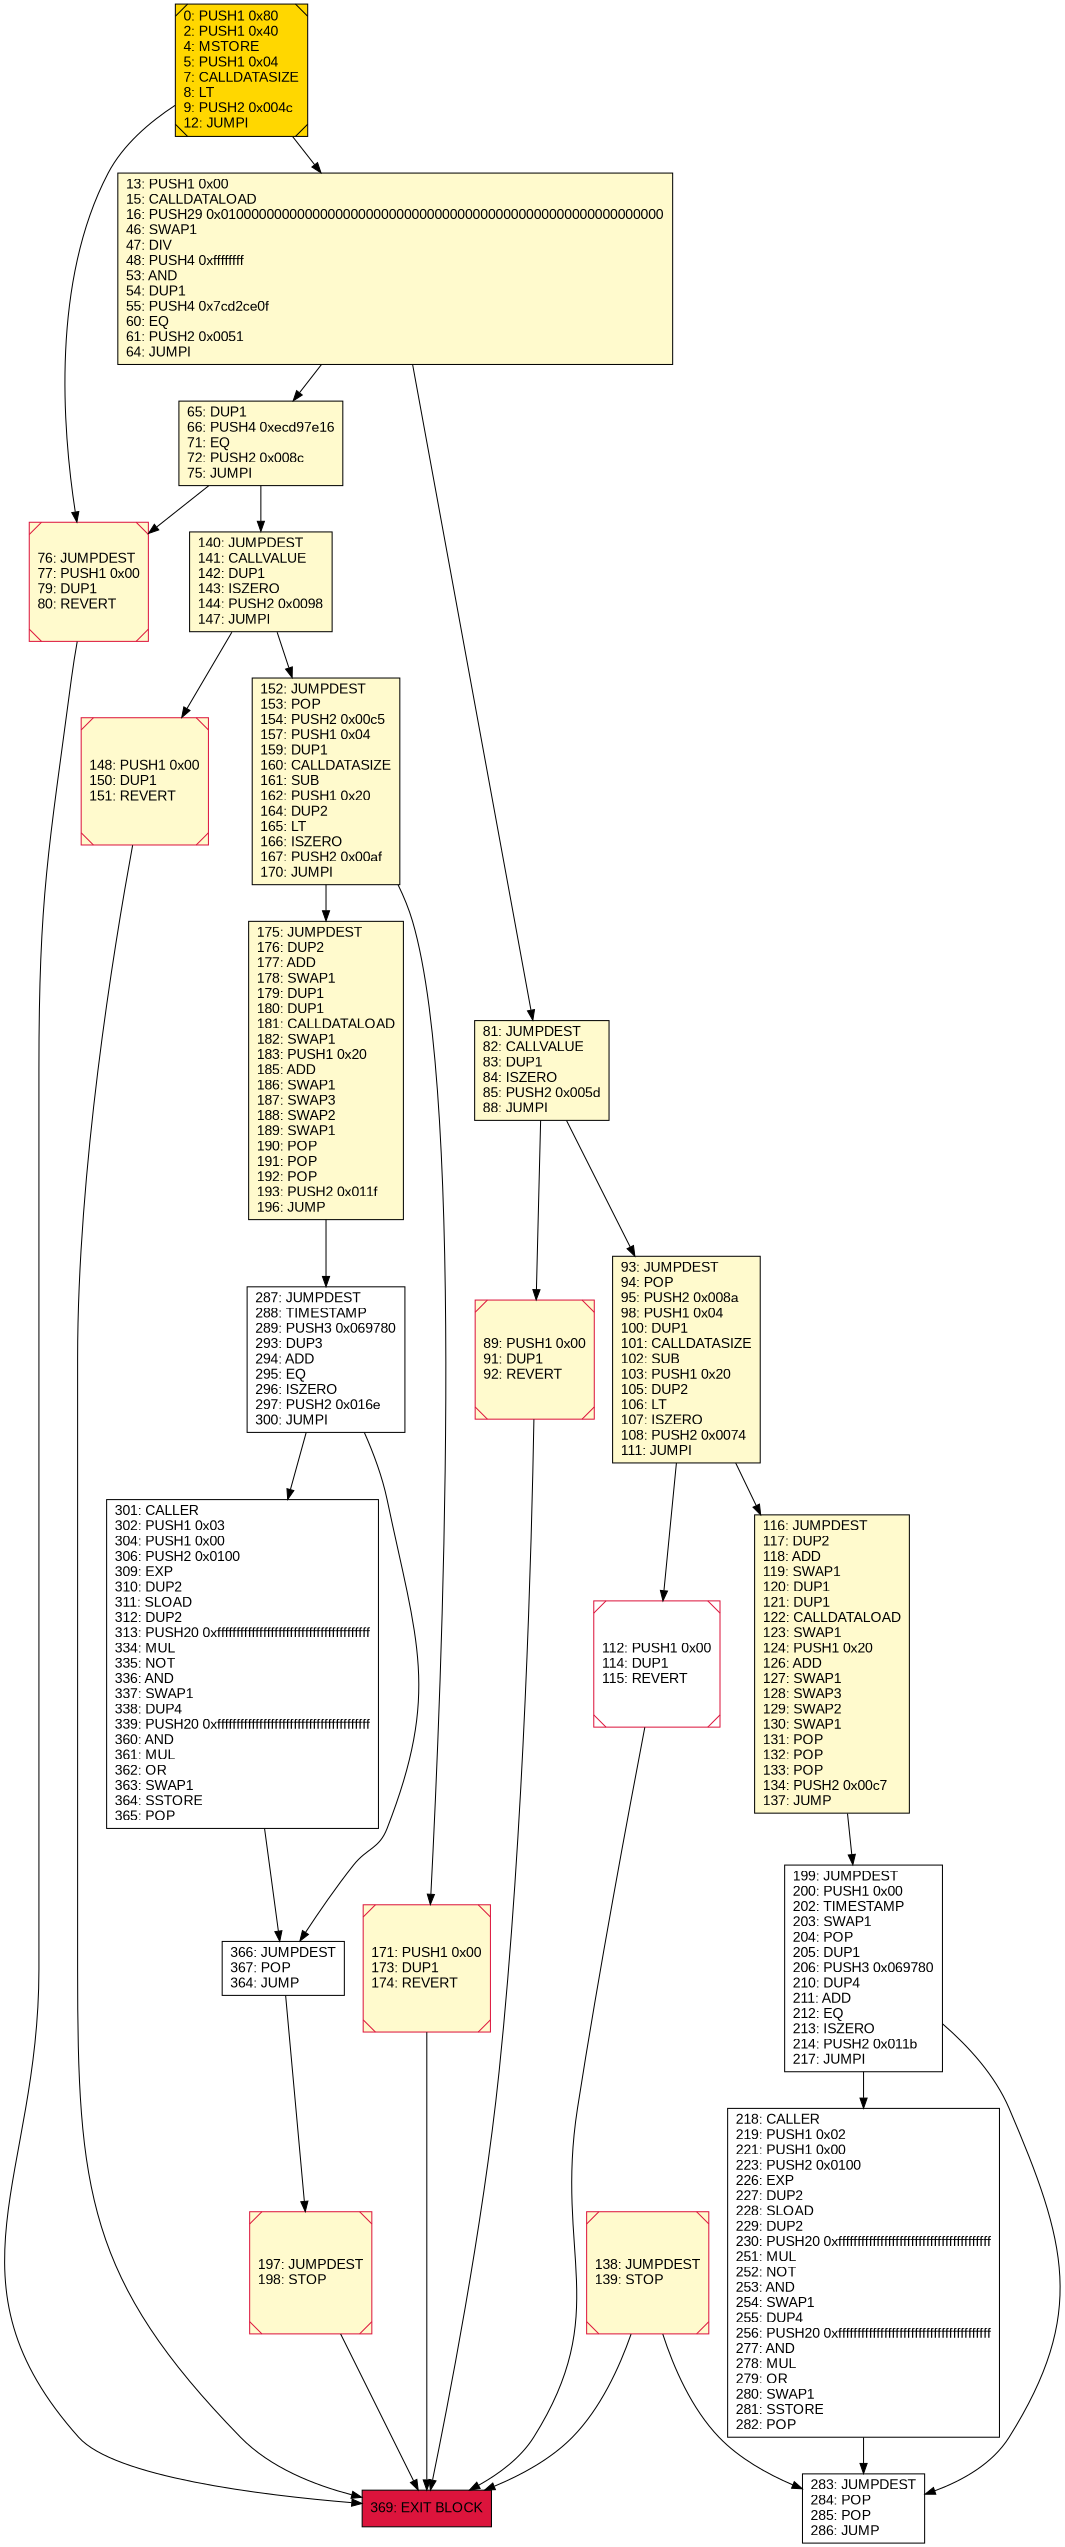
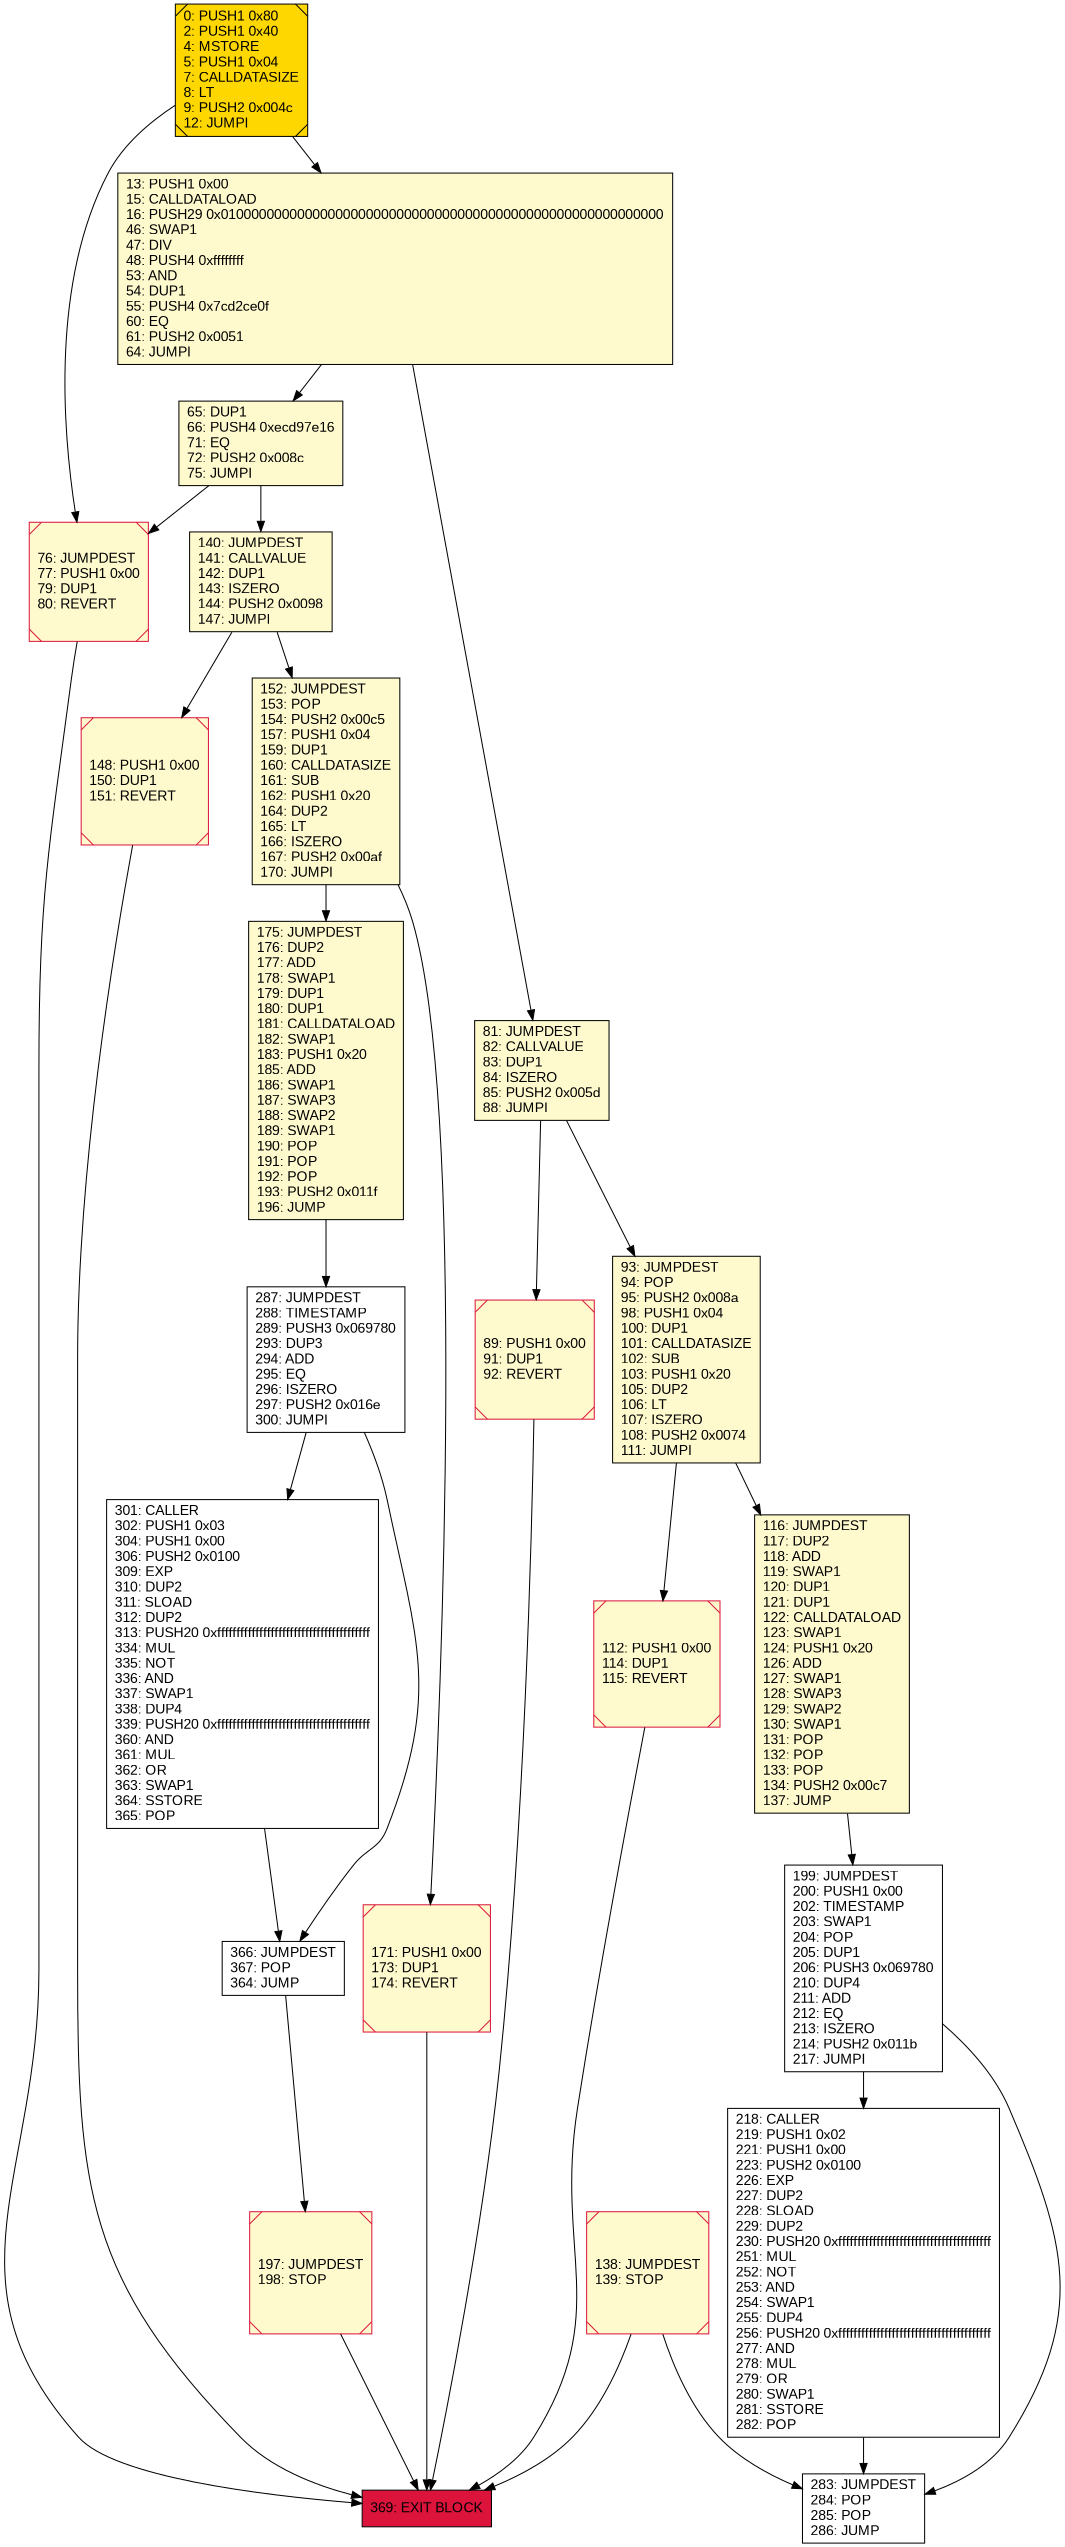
(657, 1664) -> (657, 1664)
